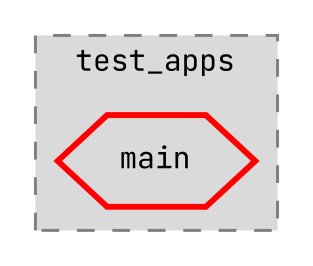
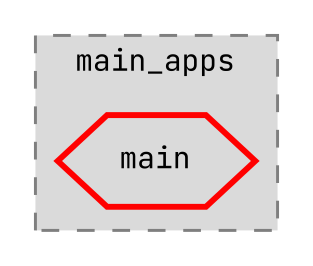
(156, 63) -> (156, 63)
